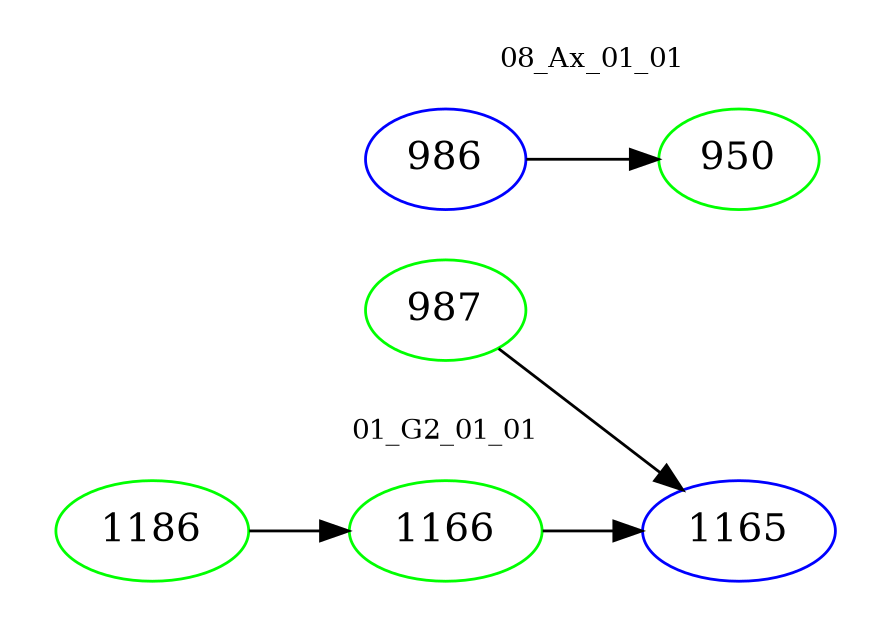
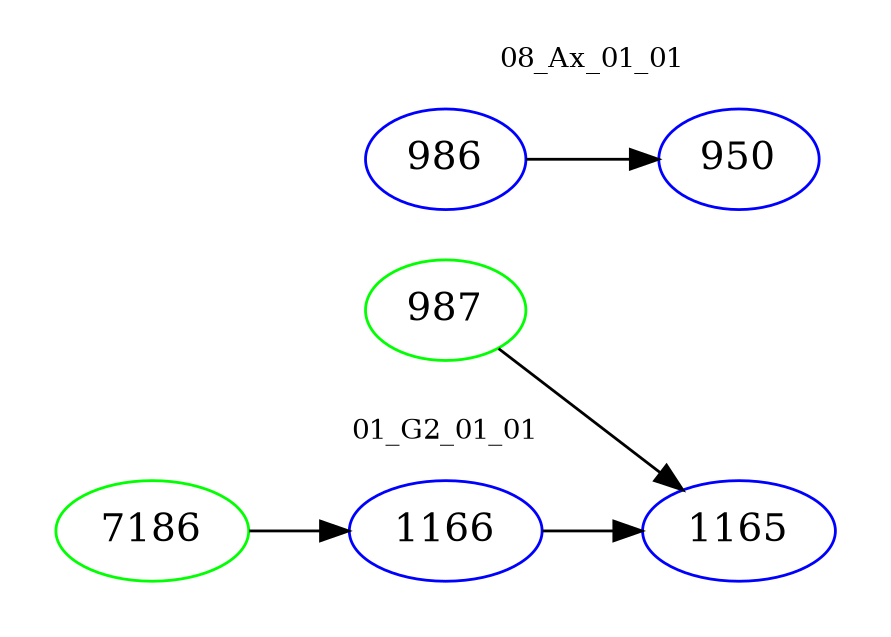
(739, 159) -> (739, 159)
(152, 531) -> (152, 531)
(446, 531) -> (446, 531)
